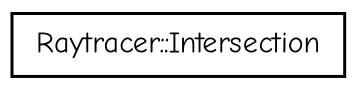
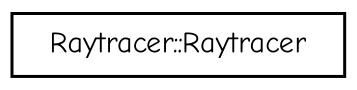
(178, 45) -> (178, 45)
